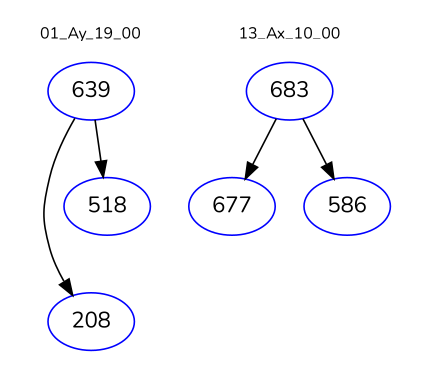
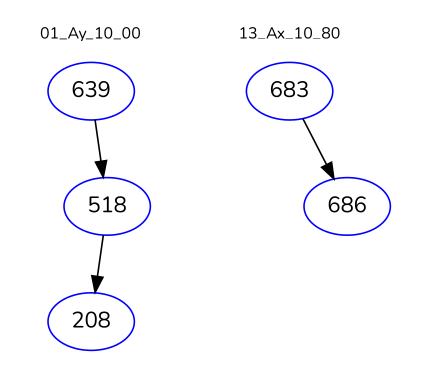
(91, 34) -> (91, 34)
(290, 34) -> (290, 34)
(45, 199) -> (100, 256)
(232, 206) -> none
(347, 206) -> (347, 206)
